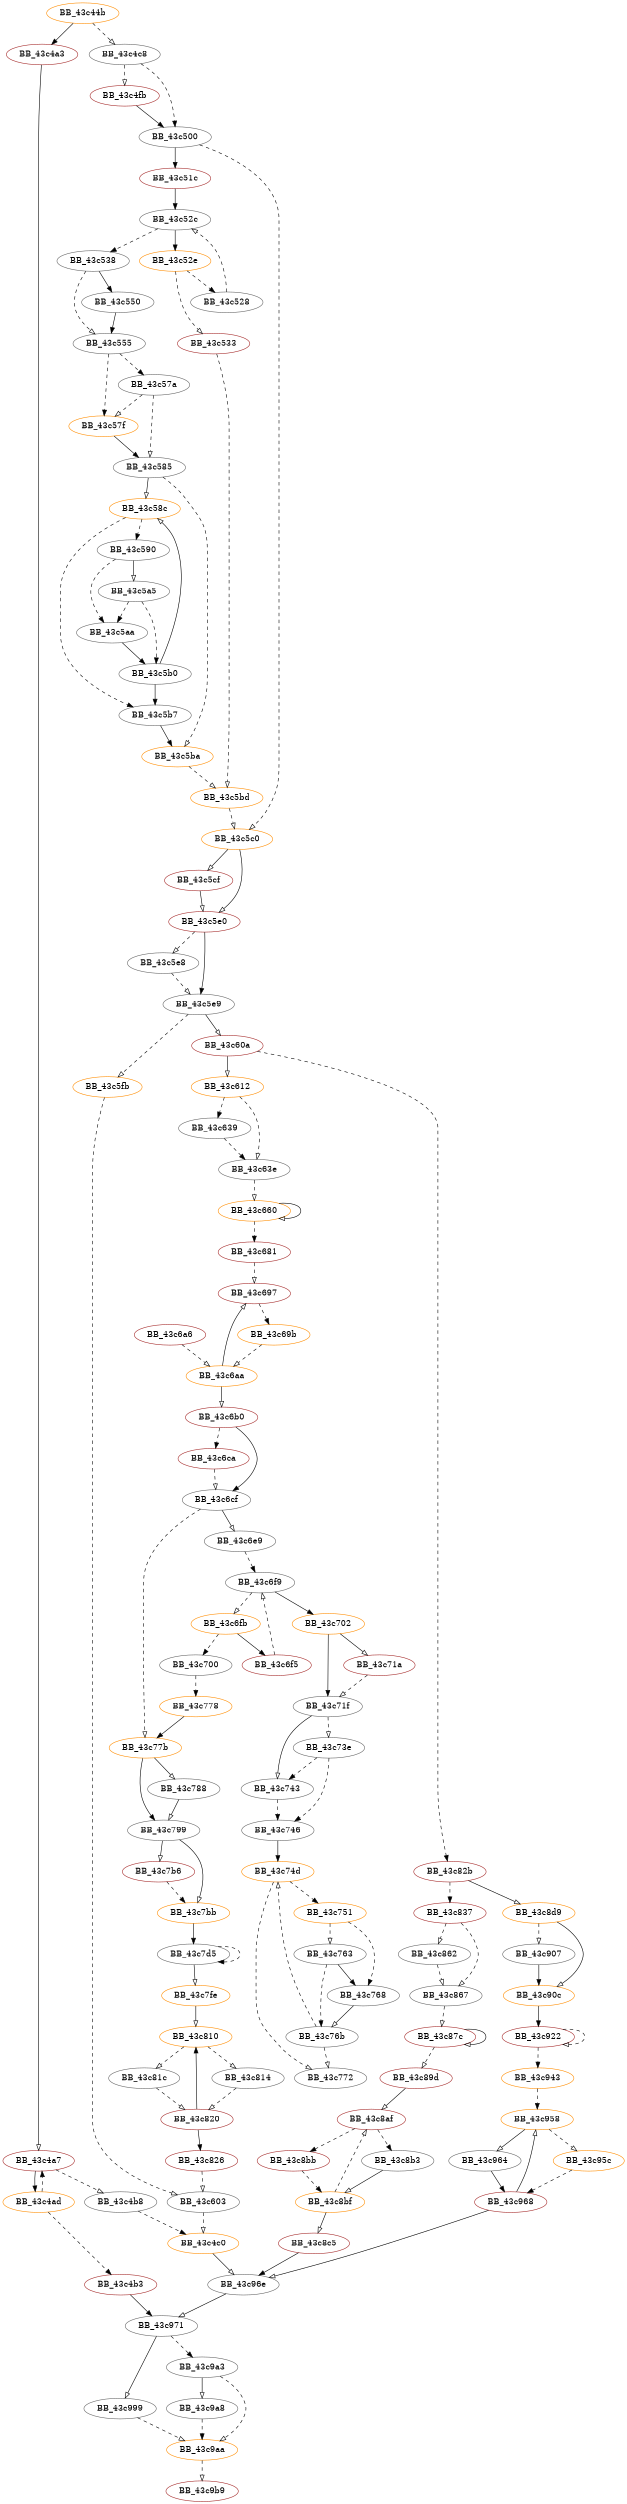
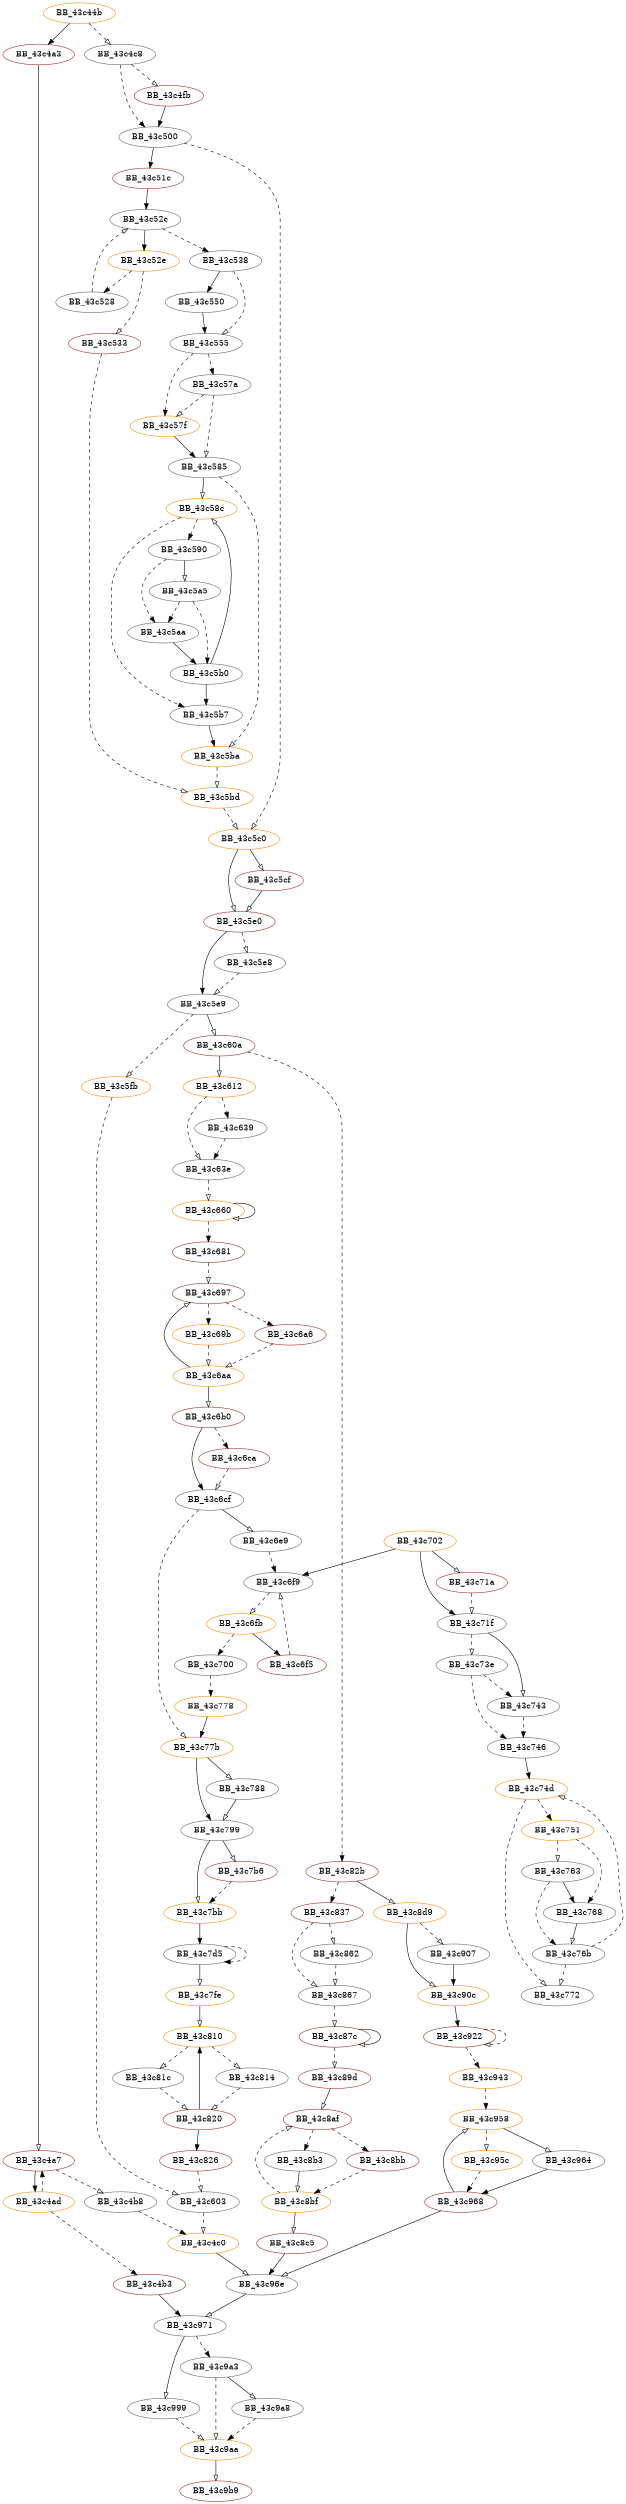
none -> (247, 1313)
(292, 1602) -> (352, 1561)
(202, 2468) -> (216, 2468)
